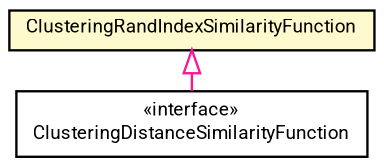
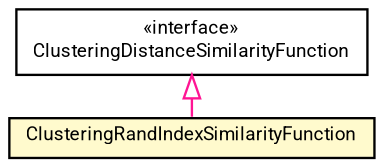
(192, 82) -> (192, 108)
